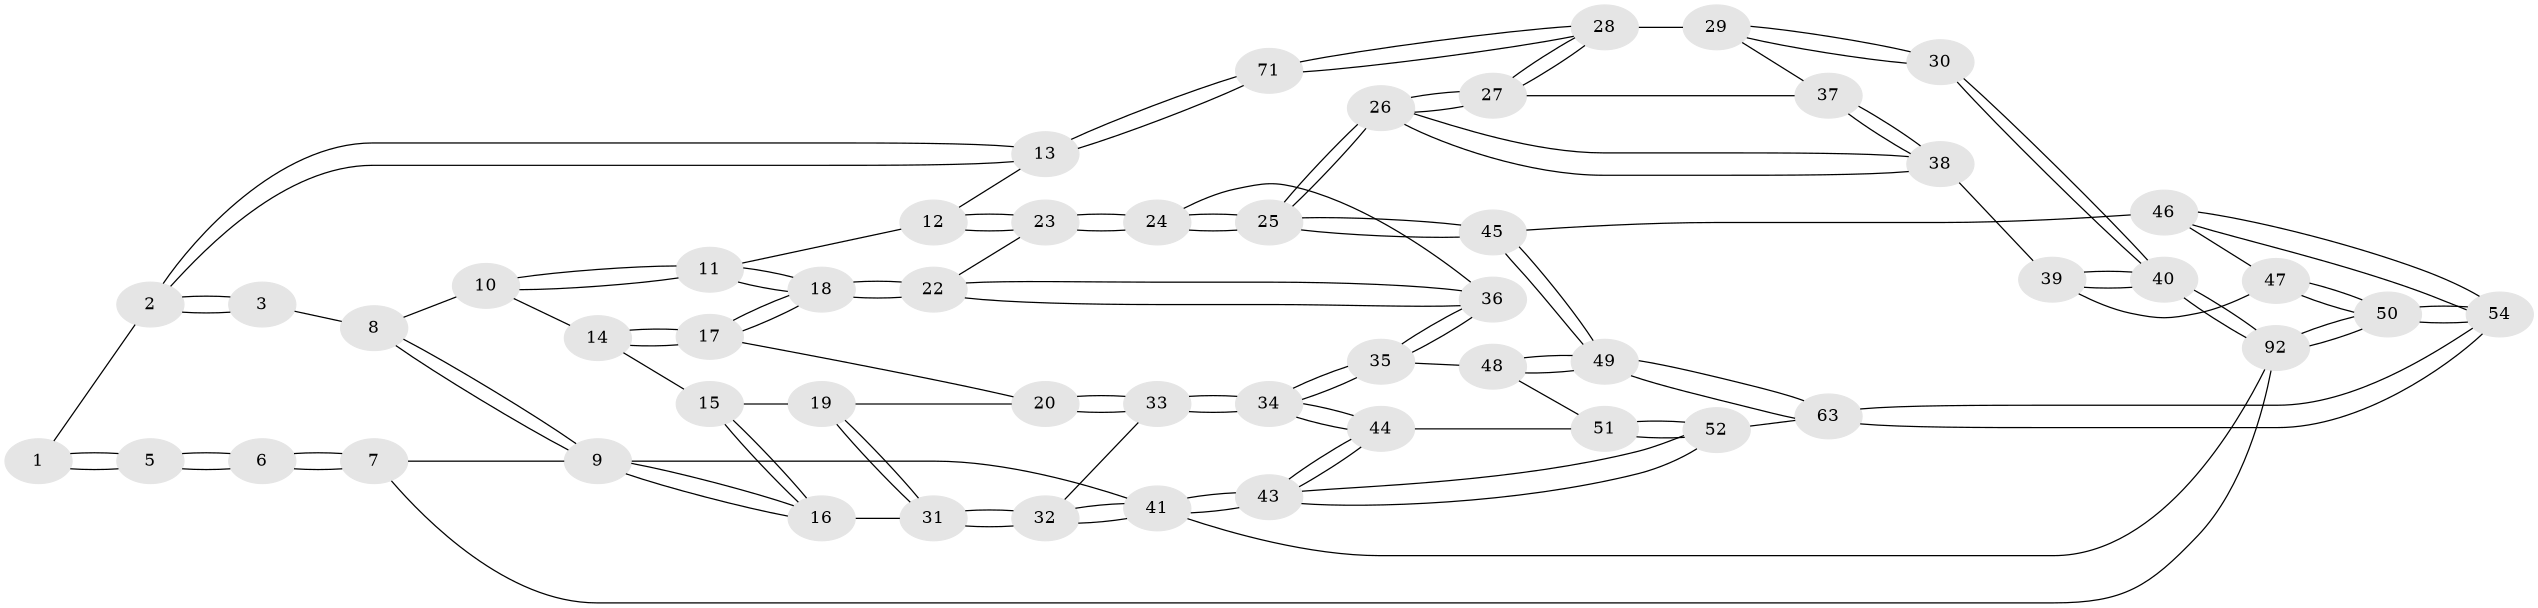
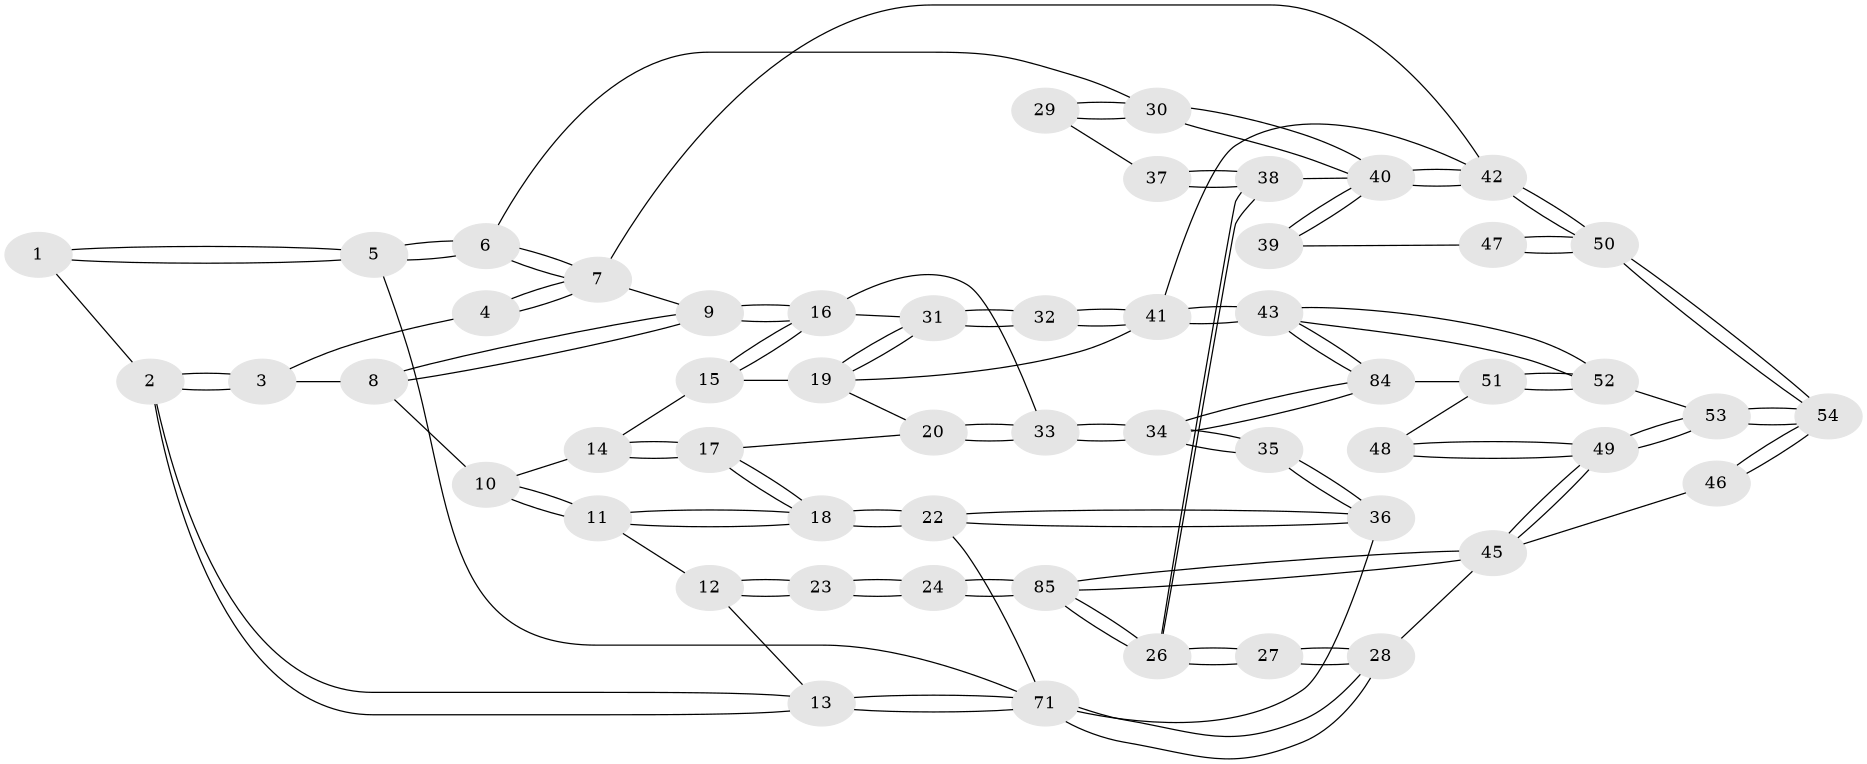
(1661, 27) -> (1437, 605)
none -> (781, 52)
(1661, 96) -> none
(1336, 200) -> (1274, 705)
(1989, 214) -> (1325, 178)
(1269, 223) -> (1045, 588)
(2220, 247) -> none
(990, 256) -> (999, 607)
none -> (486, 313)
(2276, 348) -> (1493, 178)
(1437, 364) -> none
(1829, 416) -> (1717, 416)
(1381, 429) -> (1381, 382)
(857, 461) -> (996, 368)
(1102, 461) -> (974, 291)
none -> (578, 643)
